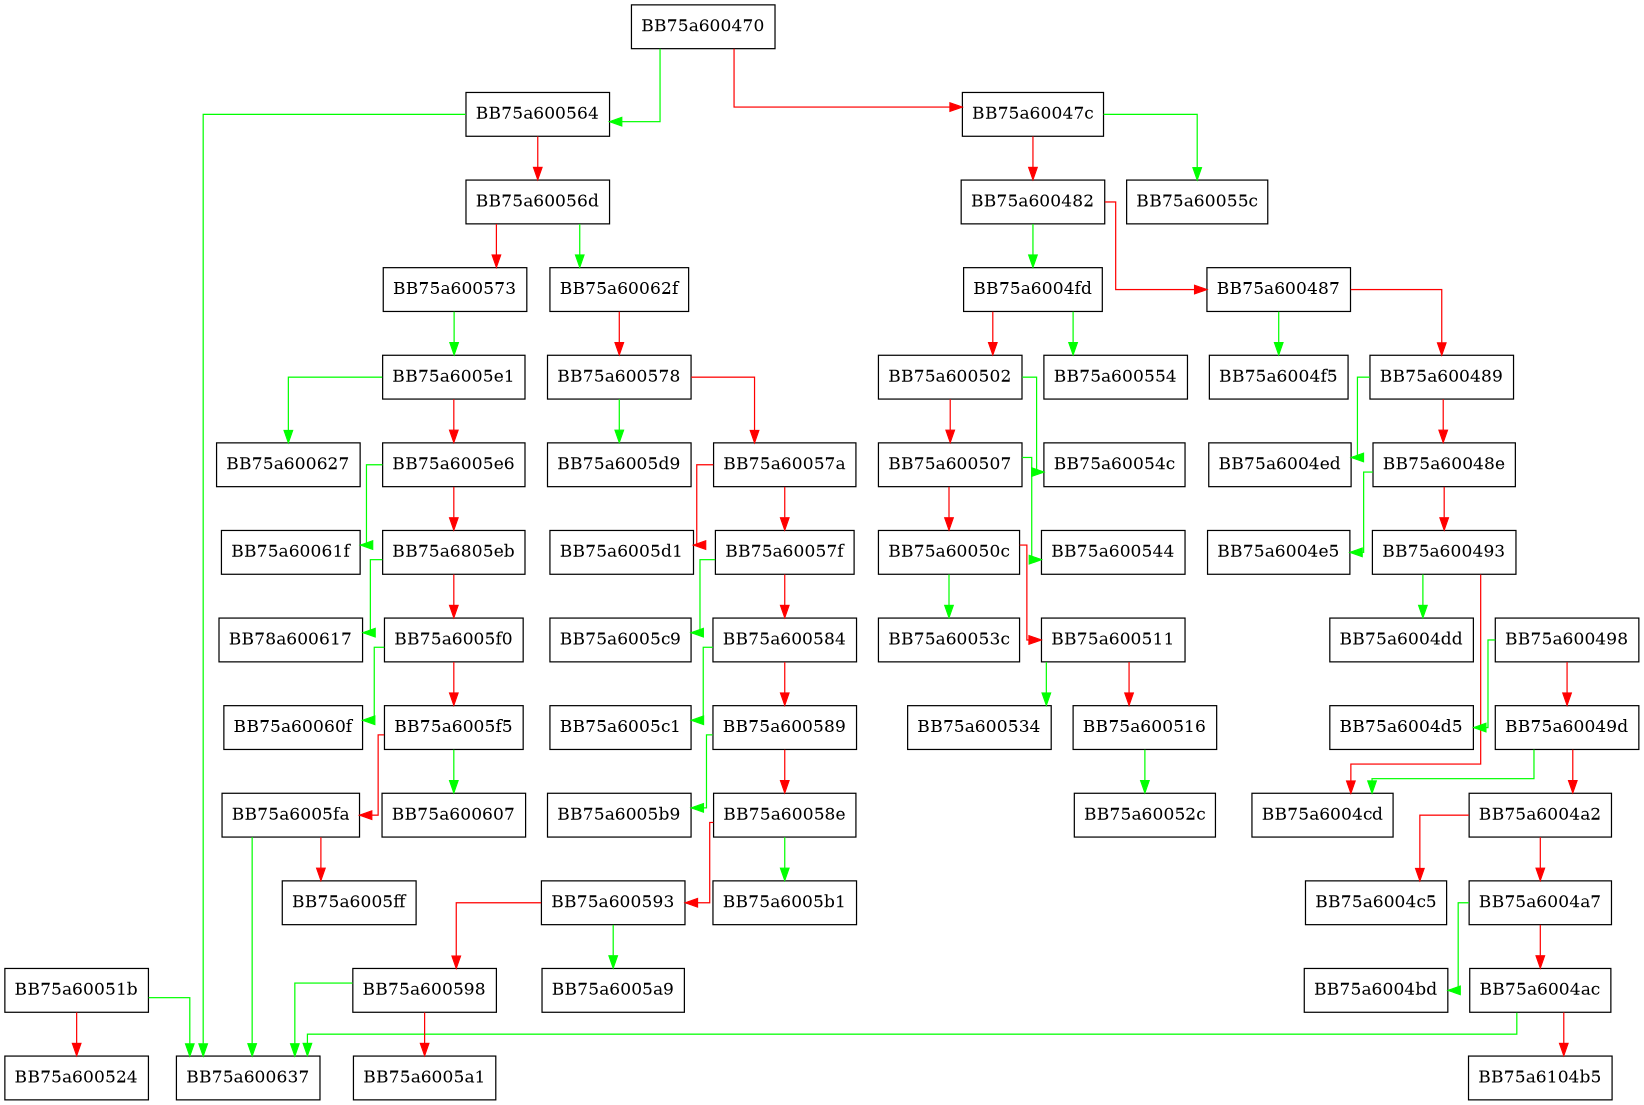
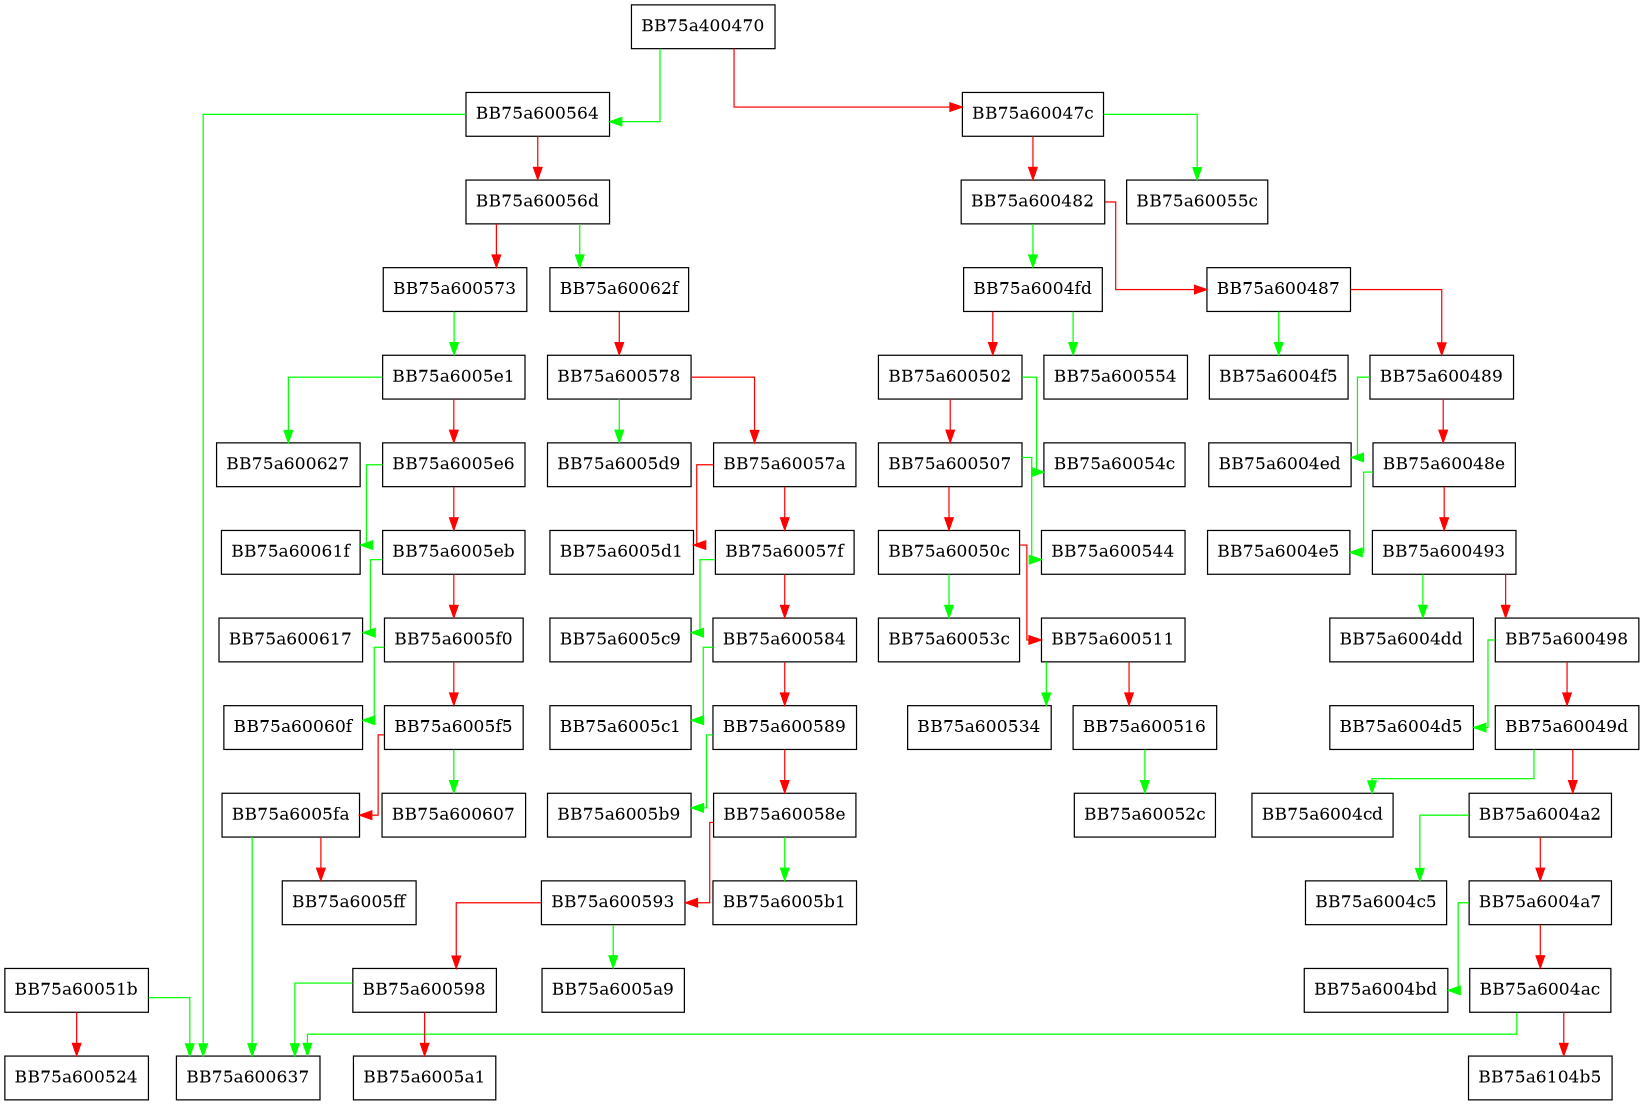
(703, 27) -> (703, 27)
(454, 552) -> (454, 552)
(291, 640) -> (291, 640)
(1481, 743) -> (1506, 590)
(1420, 817) -> (1420, 817)
